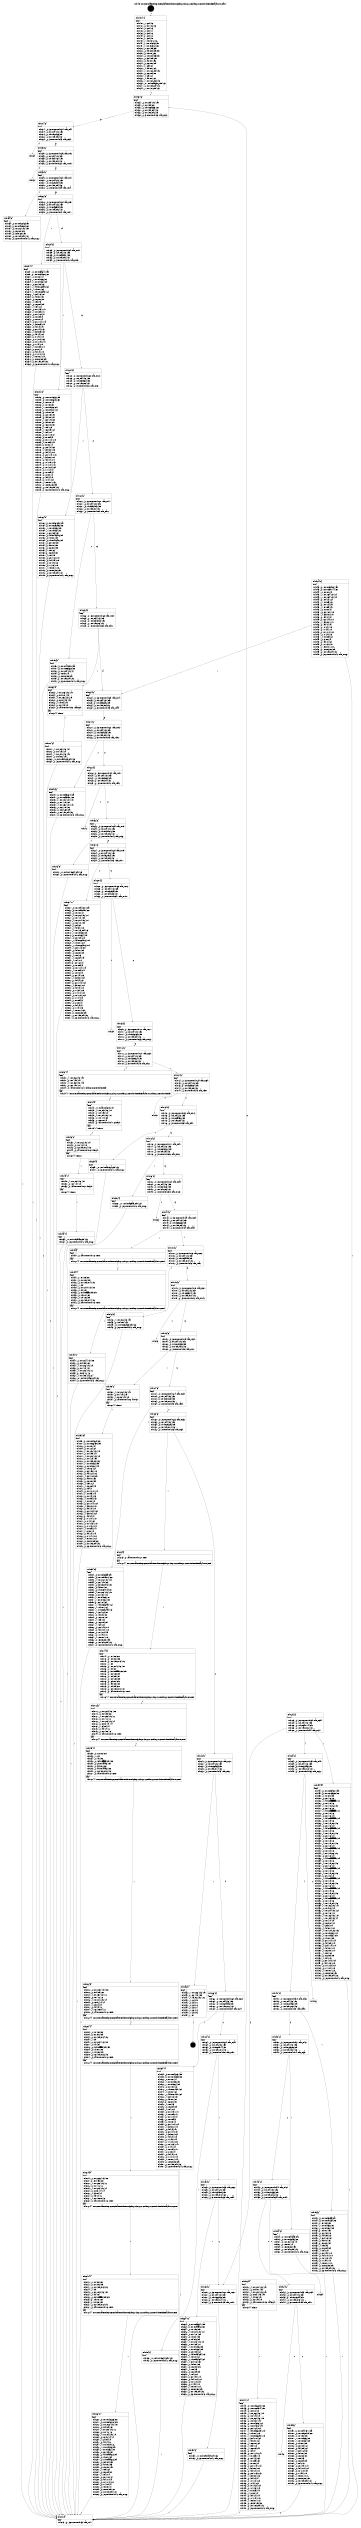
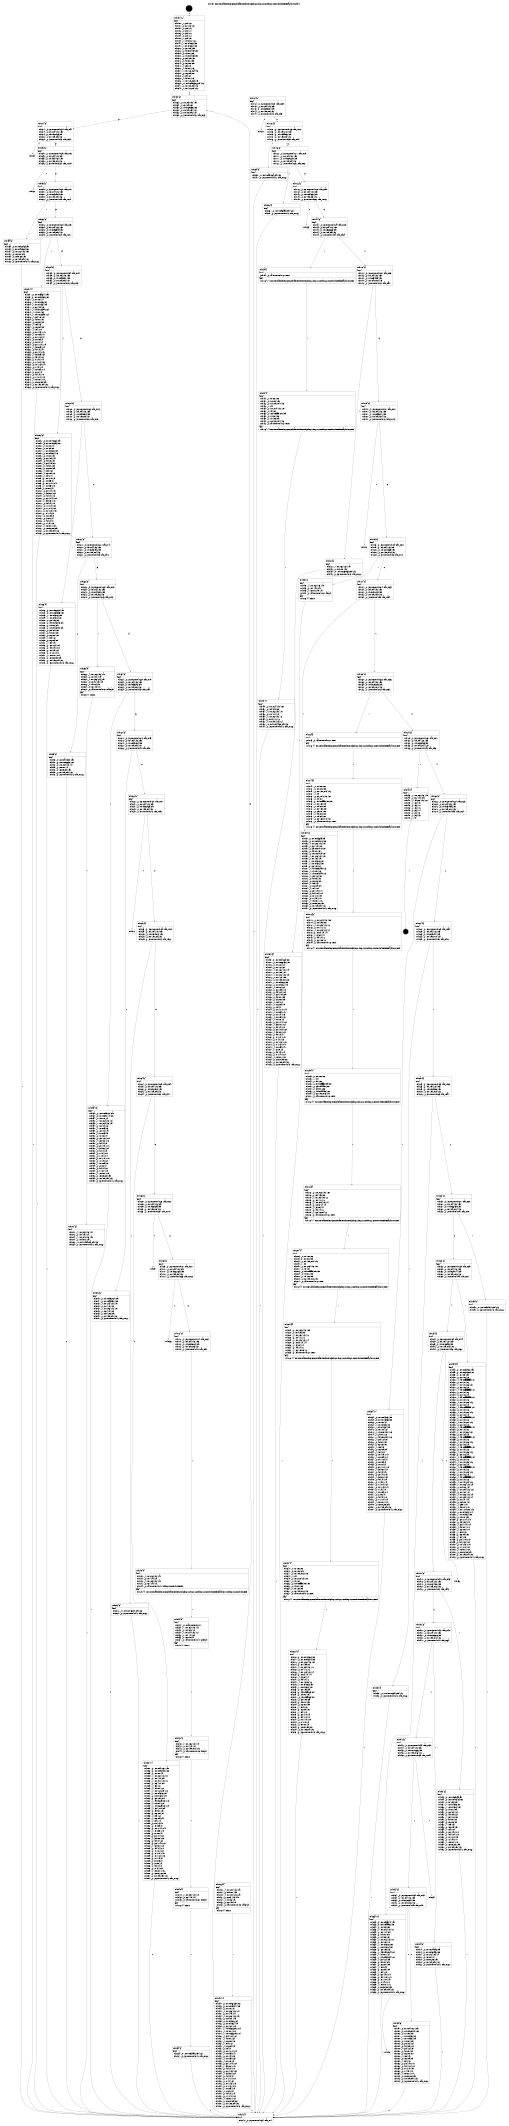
(217, 659) -> (110, 897)
(165, 1067) -> none
none -> (168, 1342)
(250, 1999) -> (454, 1236)
